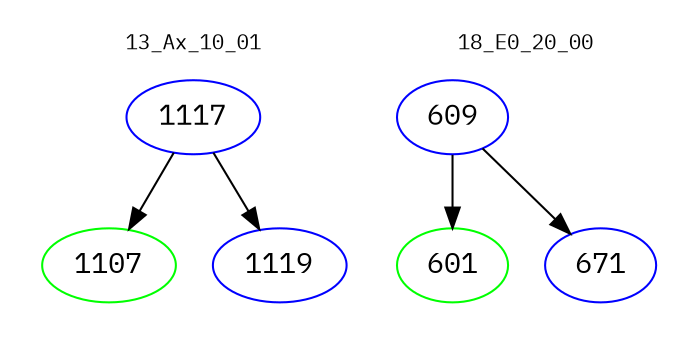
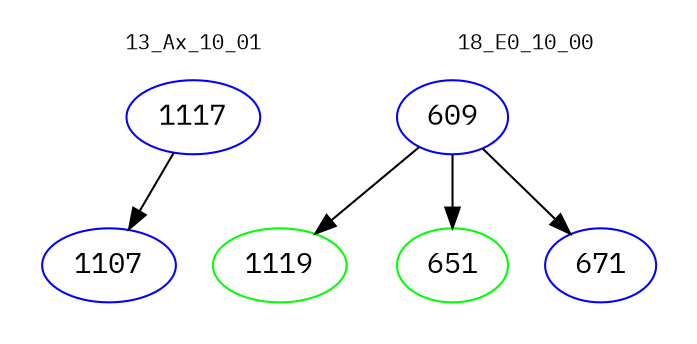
(527, 44) -> (527, 44)
(231, 182) -> (395, 167)
(109, 265) -> (109, 265)
(280, 265) -> (280, 265)
(453, 265) -> (453, 265)
